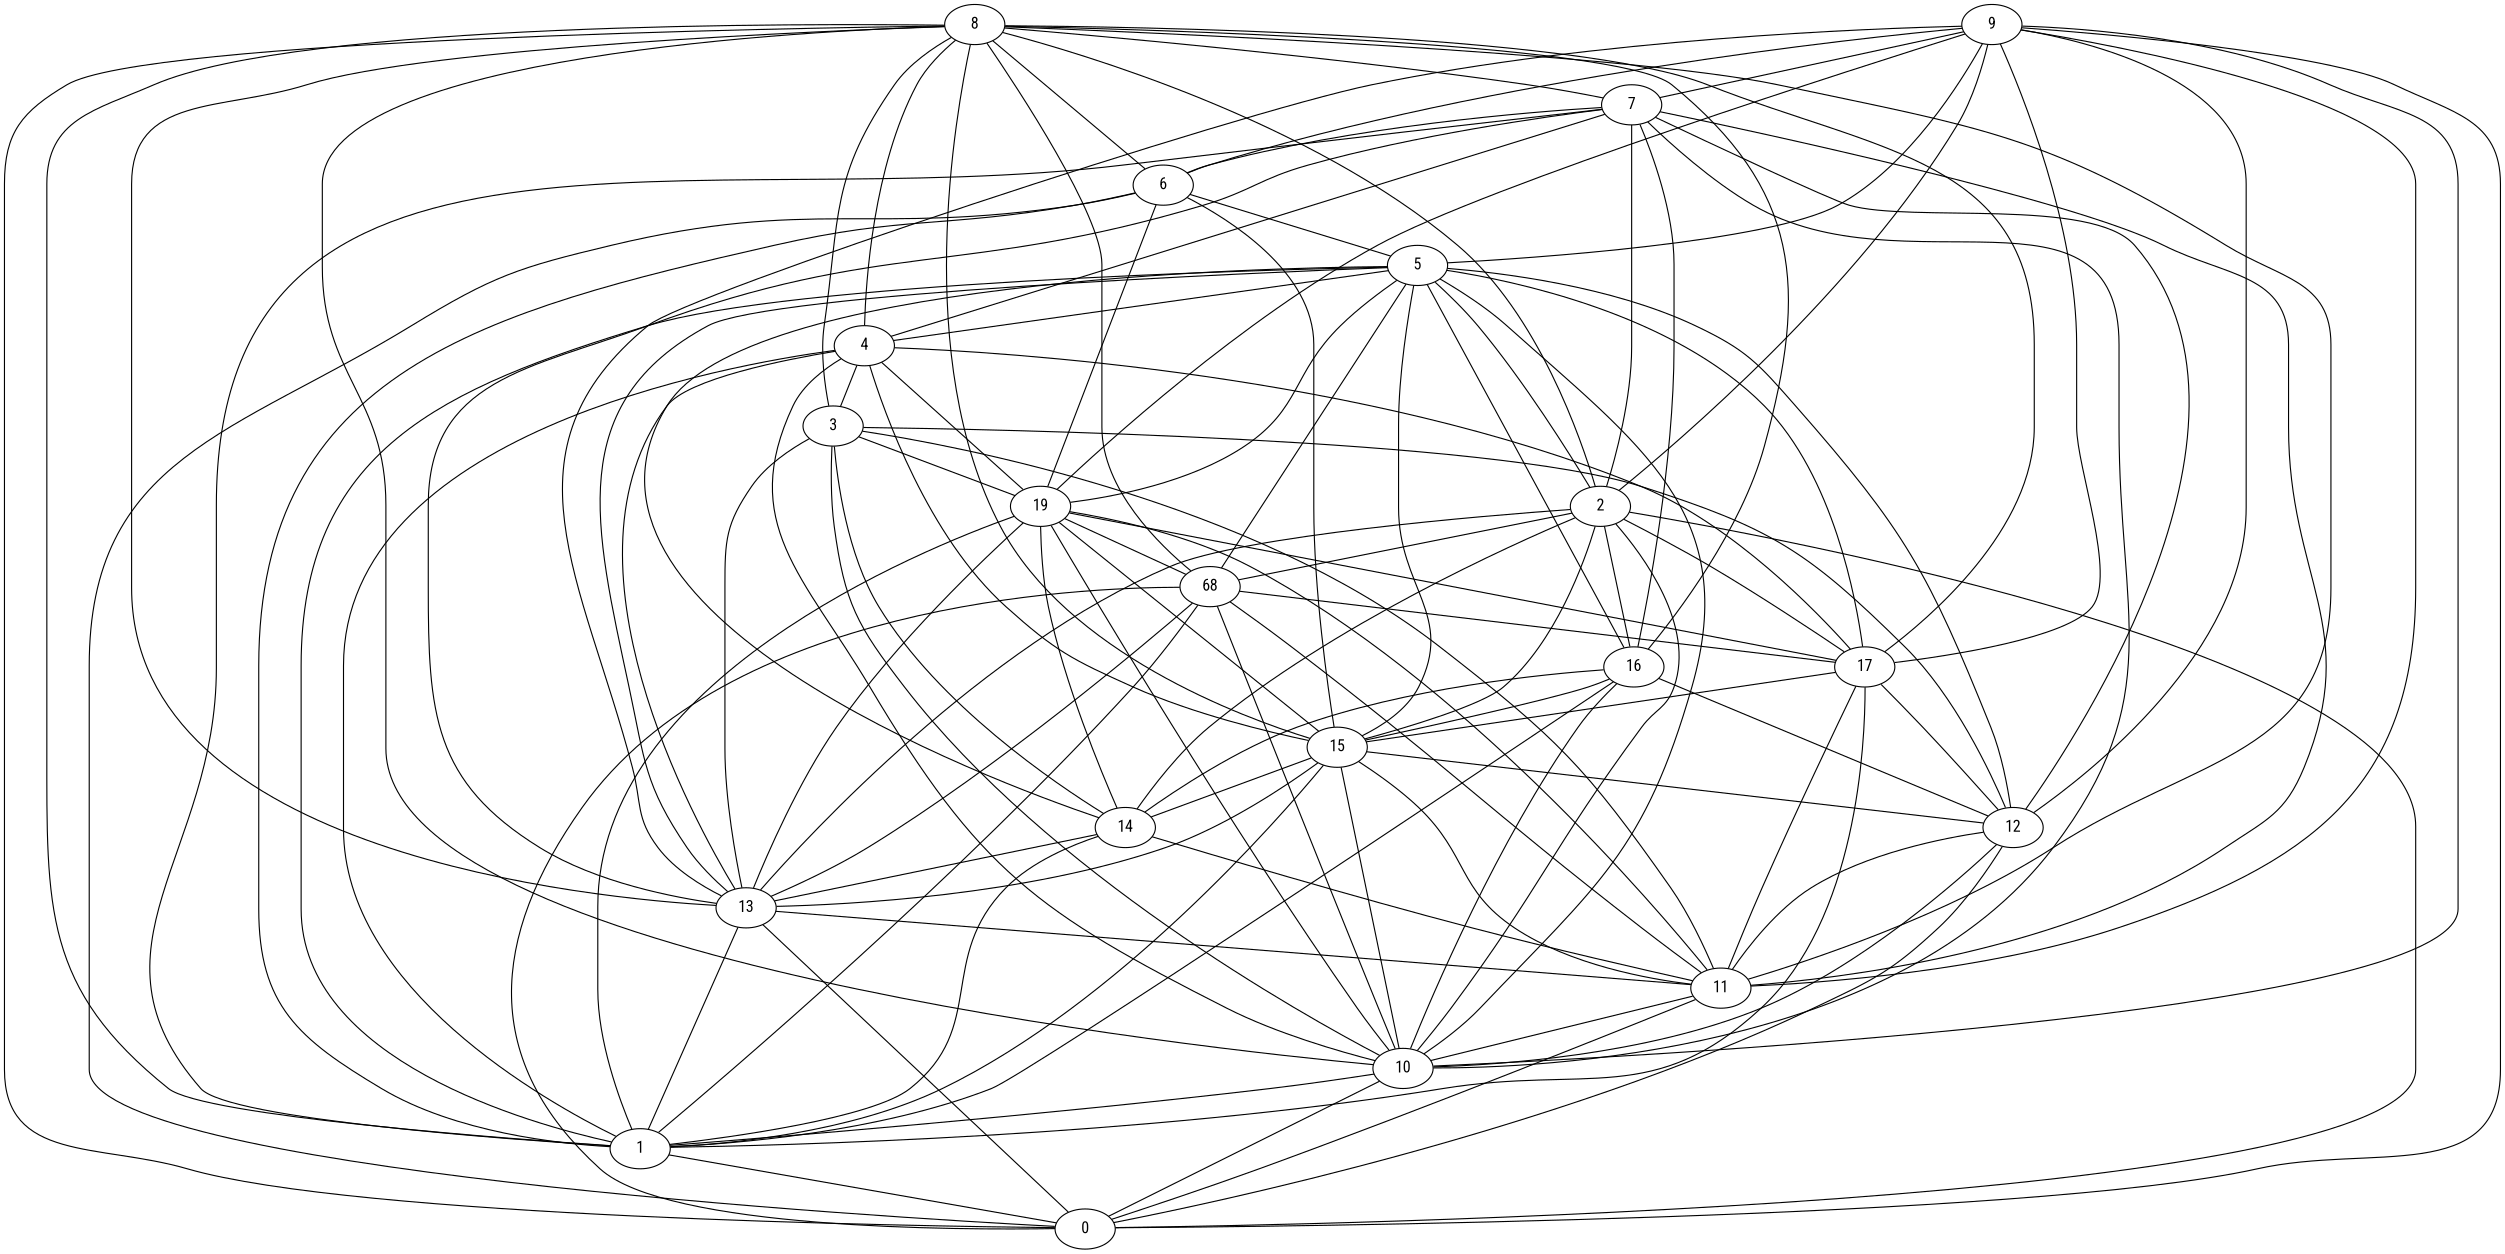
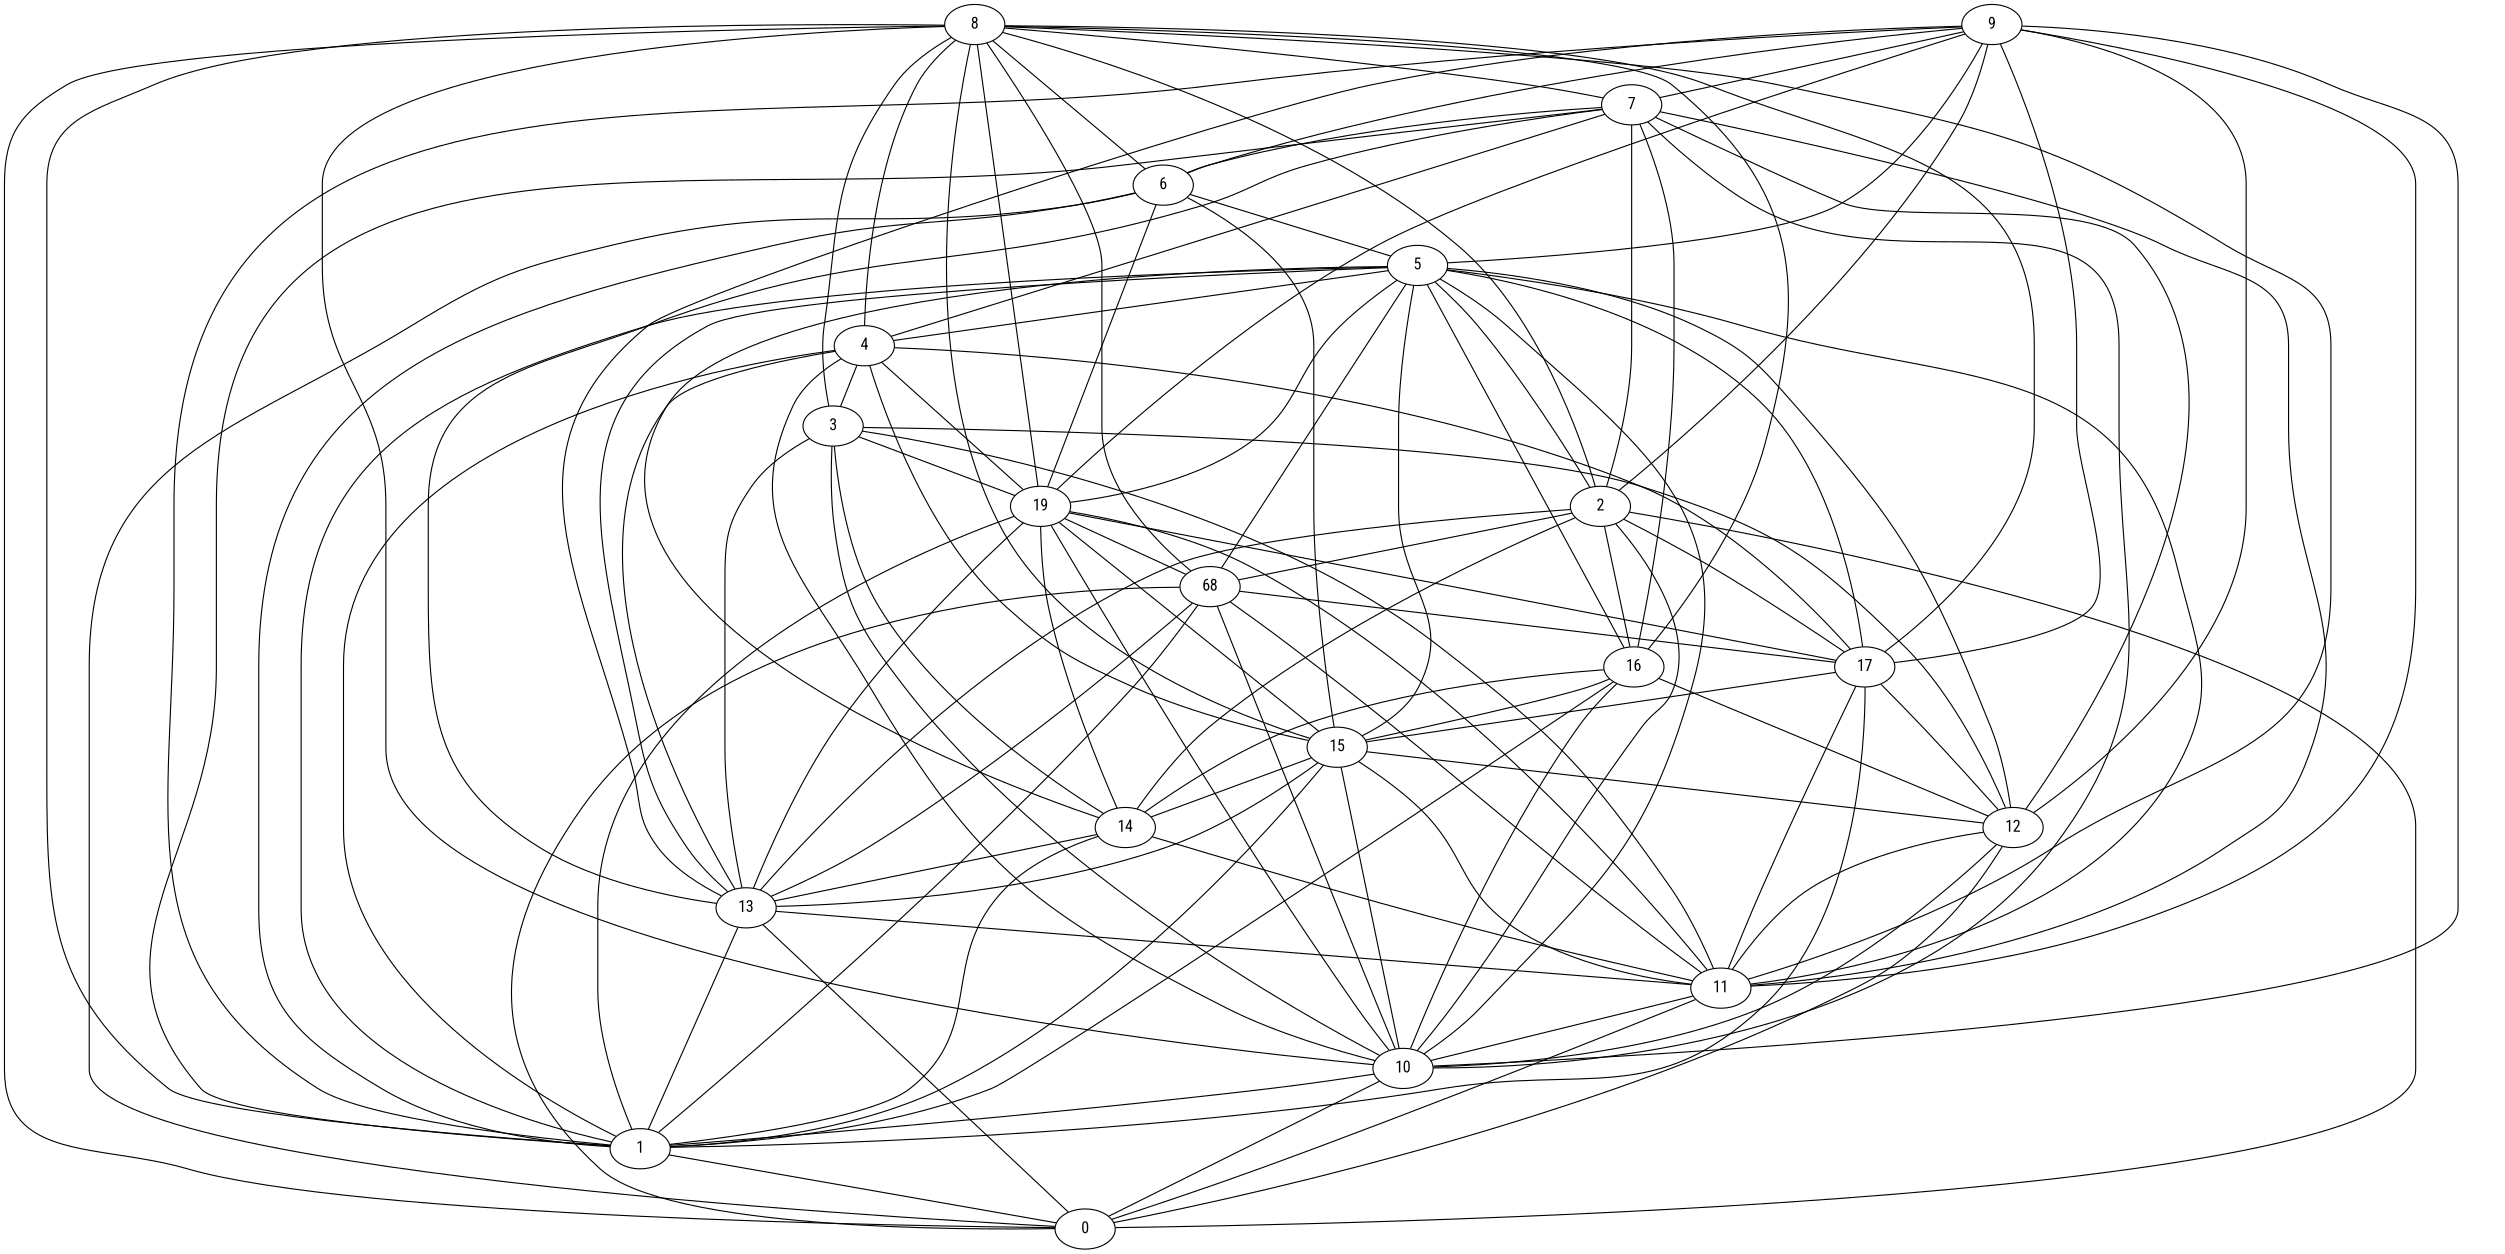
(132, 316) -> (1008, 265)
none -> (2155, 505)
(1523, 667) -> none
(2499, 1078) -> (491, 136)
